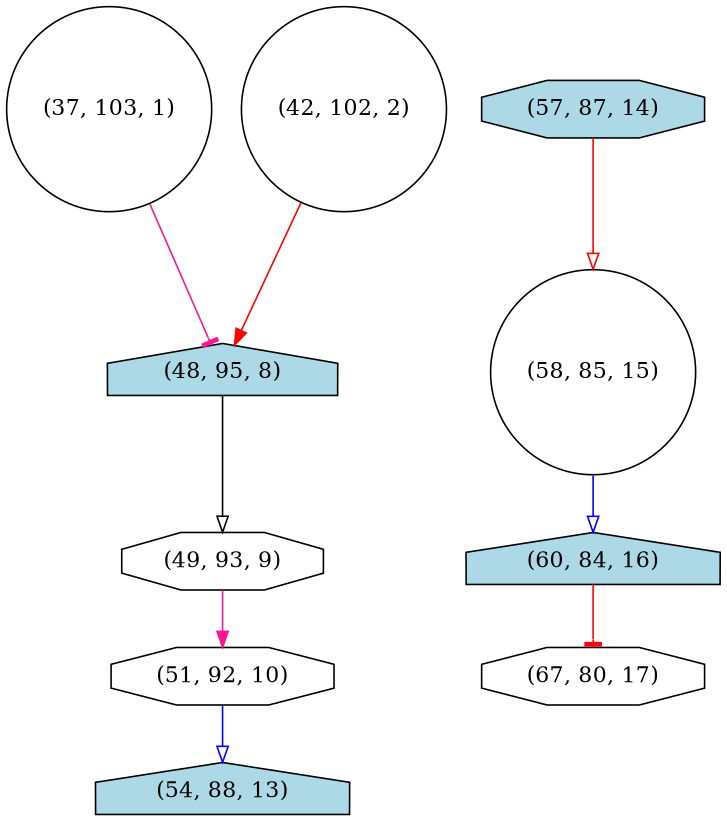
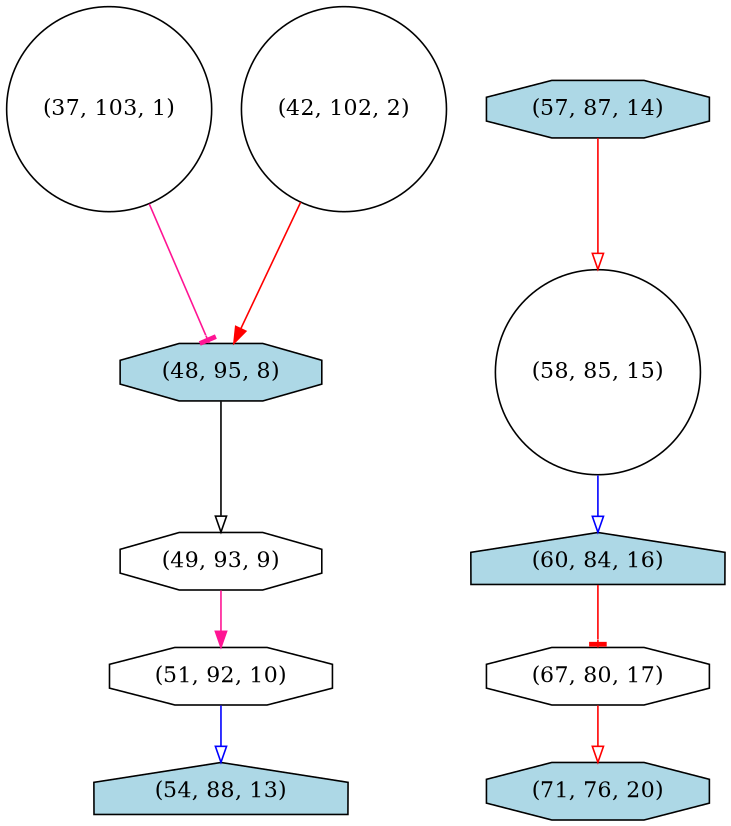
(223, 372) -> (221, 372)
none -> (598, 791)
